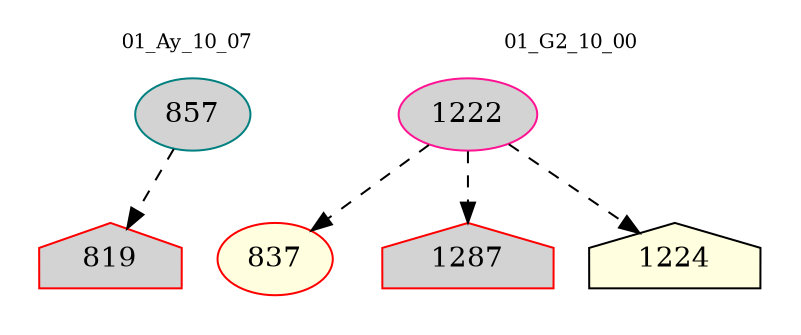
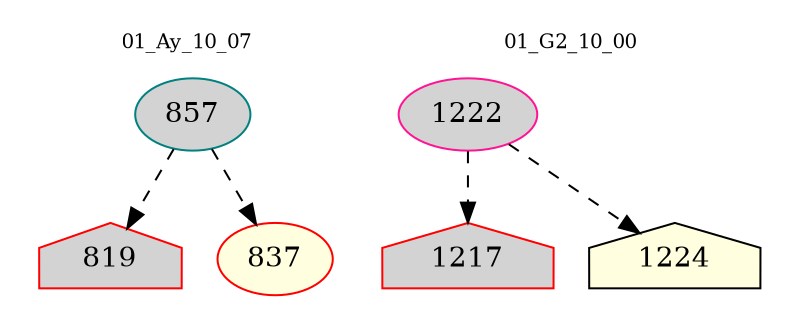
(379, 182) -> (229, 178)
(468, 259) -> (468, 259)
